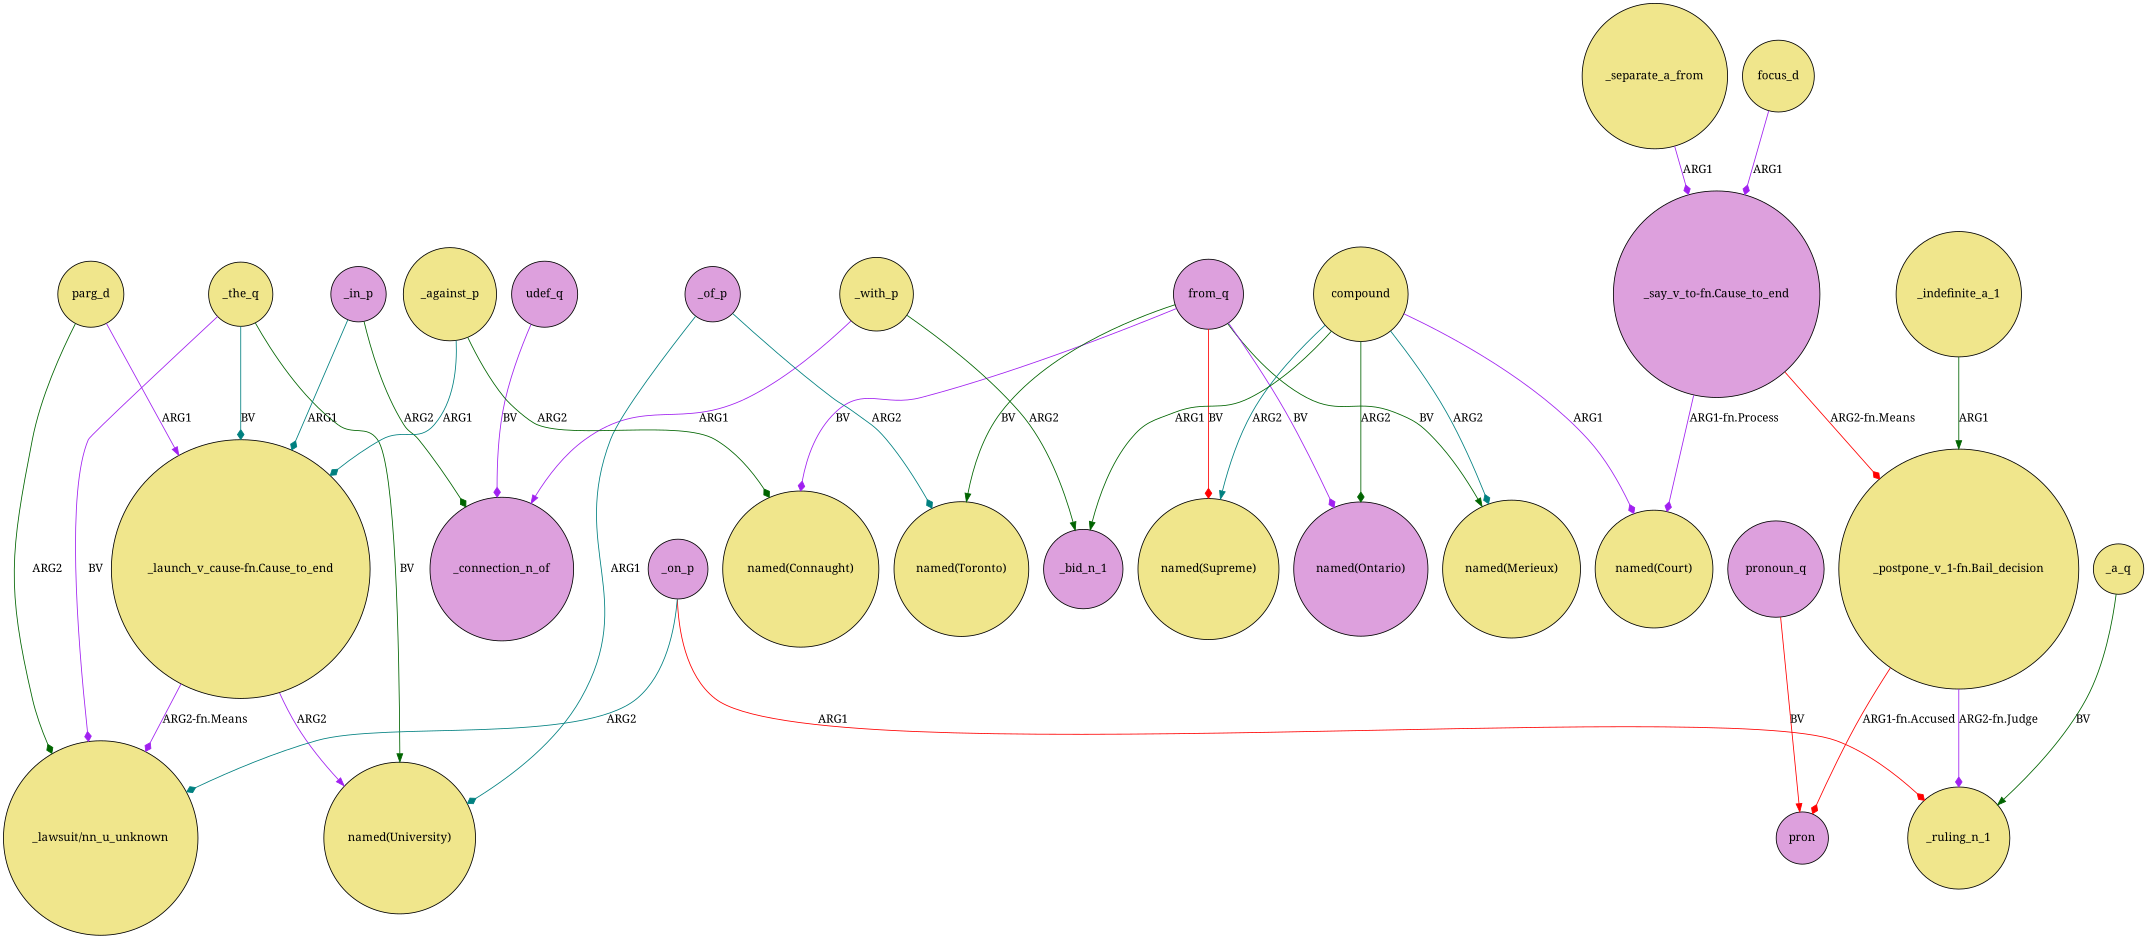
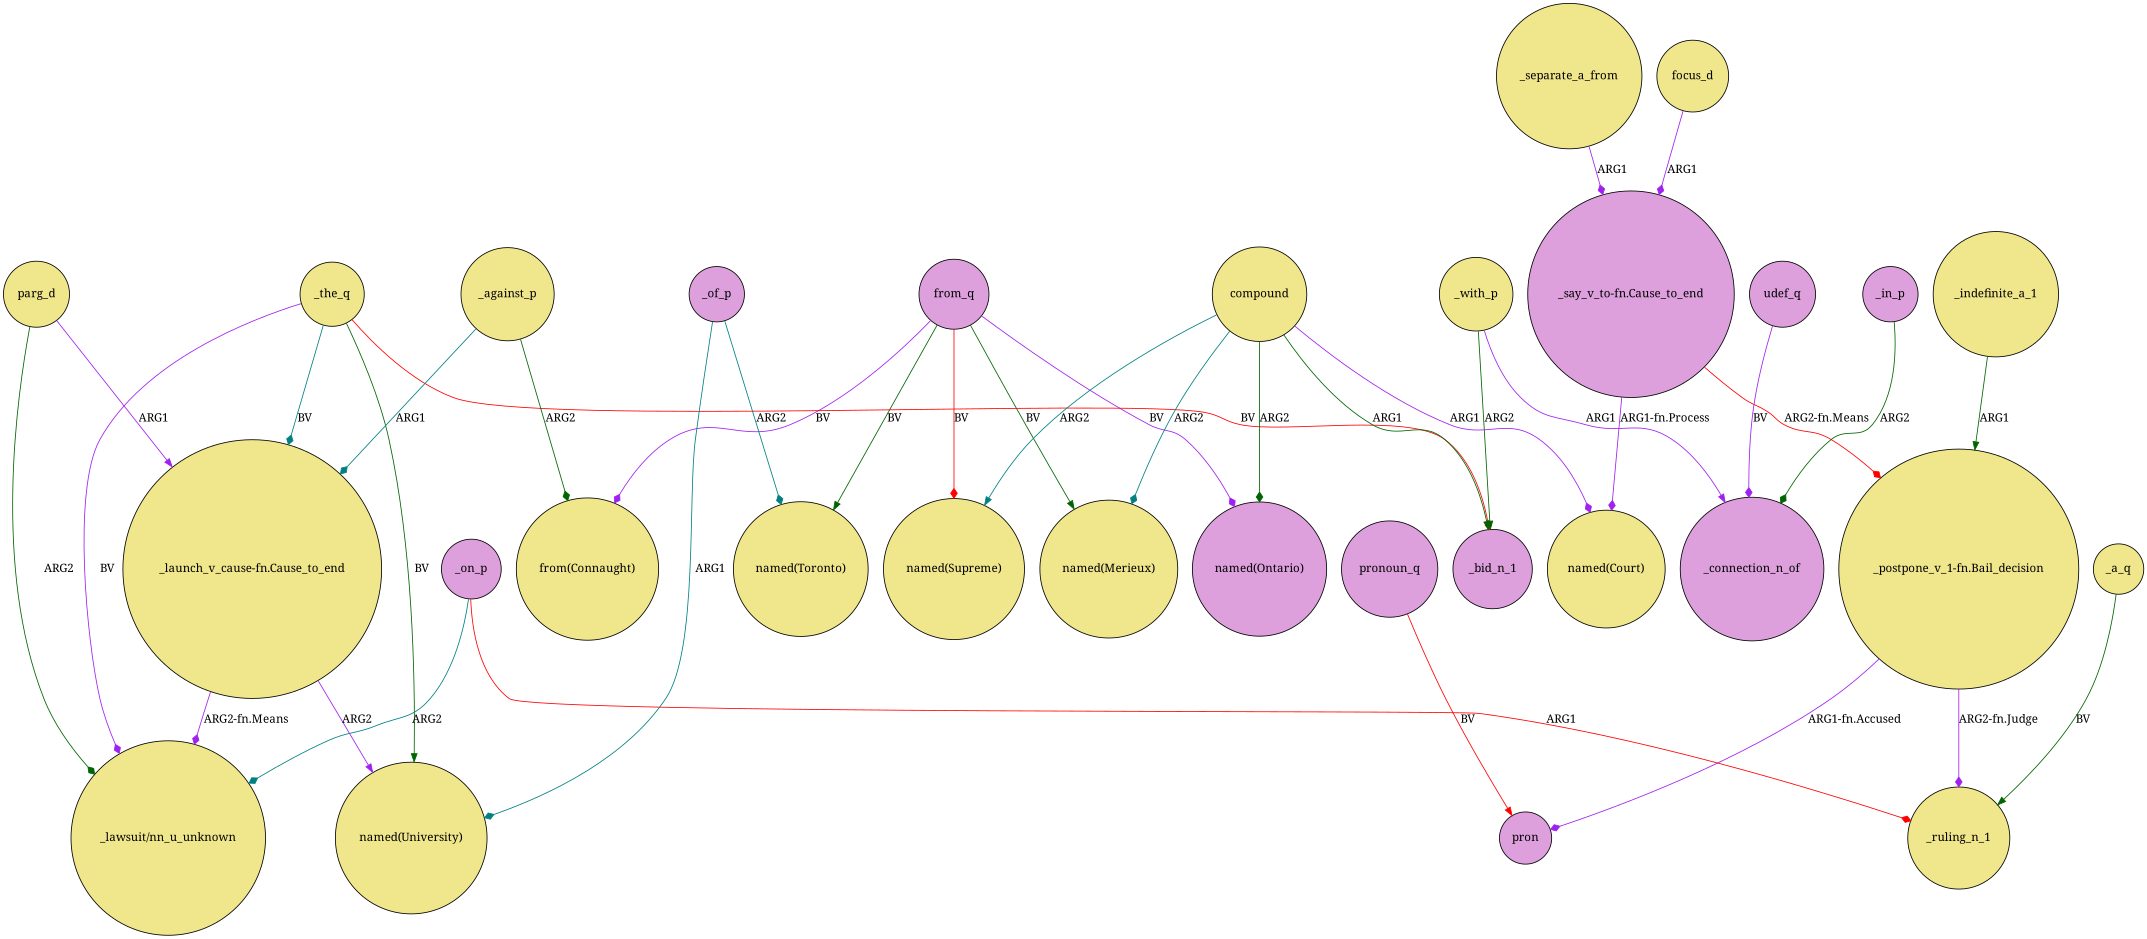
(322, 380) -> none
none -> (933, 409)
(801, 569) -> (587, 569)
(1851, 735) -> (1728, 758)
